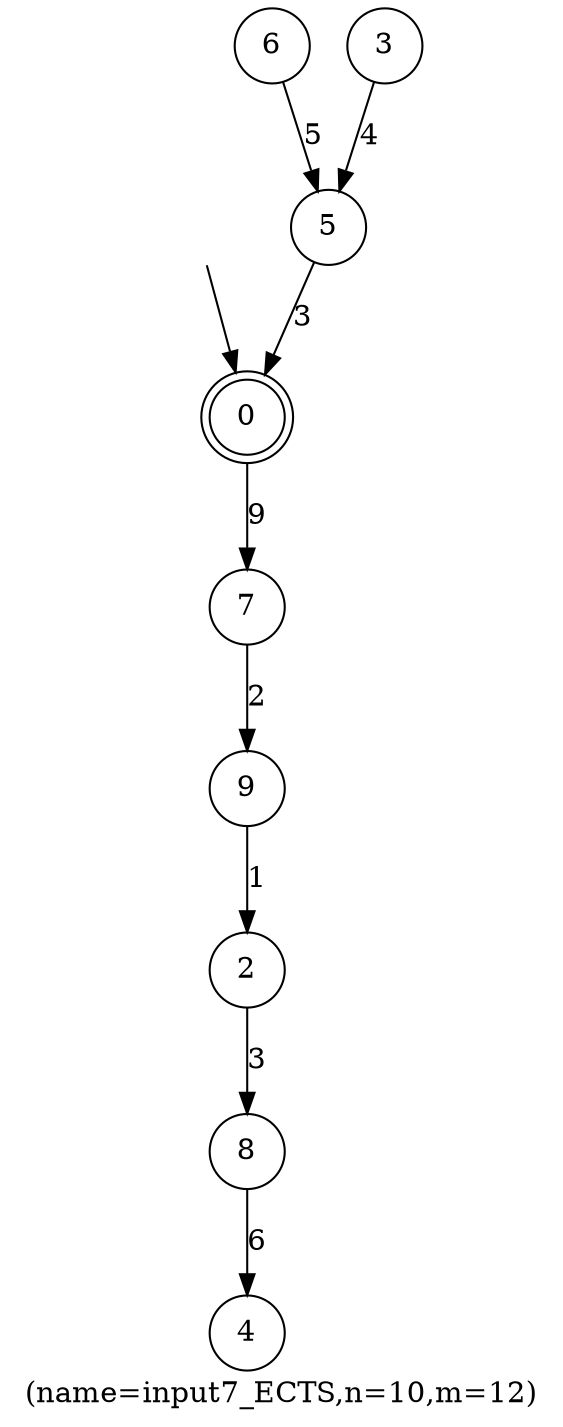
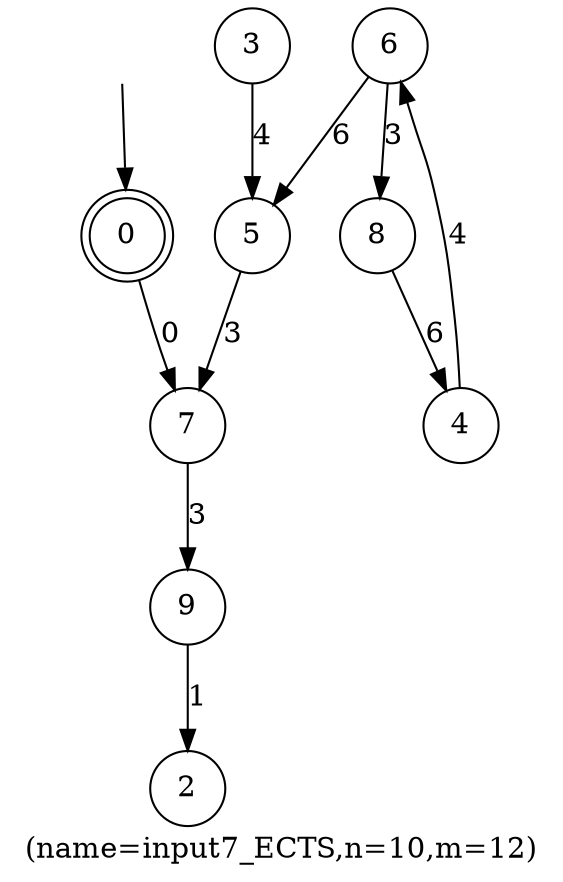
(314, 137) -> (342, 137)
none -> (445, 243)
(294, 309) -> (224, 321)
(258, 516) -> (171, 335)
(258, 698) -> (198, 516)
(247, 1050) -> (385, 130)
